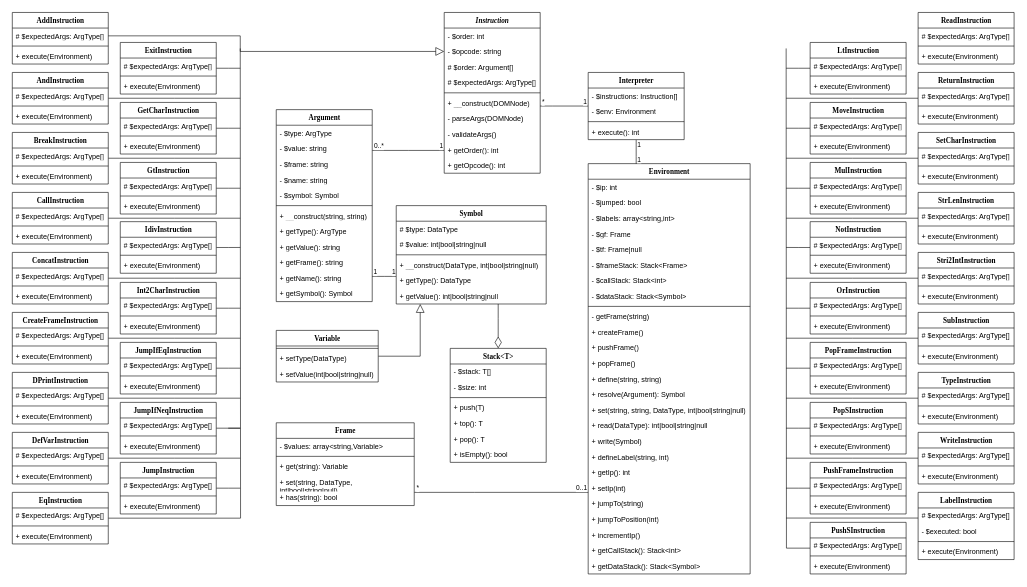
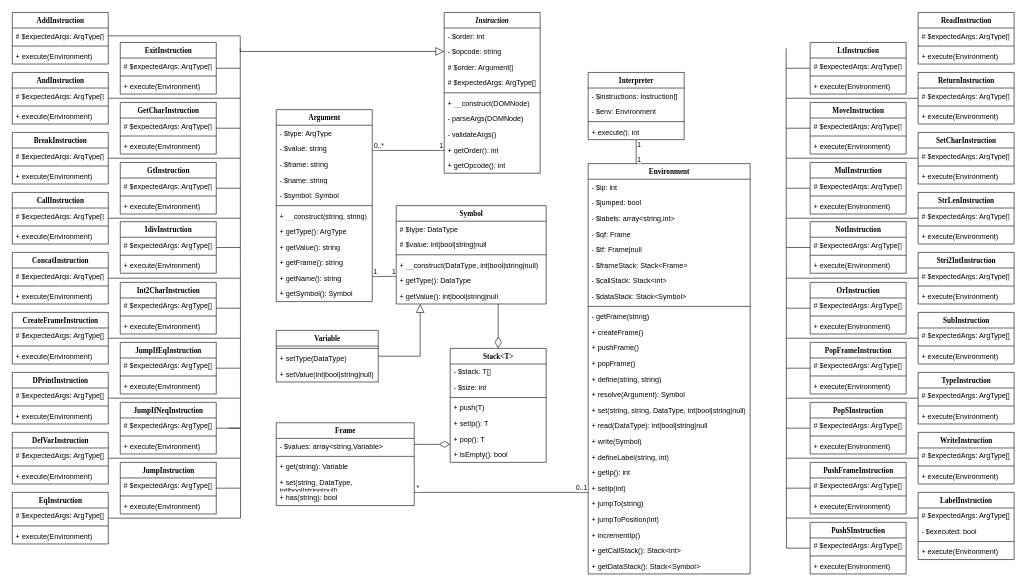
(564, 106) -> none
(471, 424) -> (475, 424)
none -> (426, 444)
